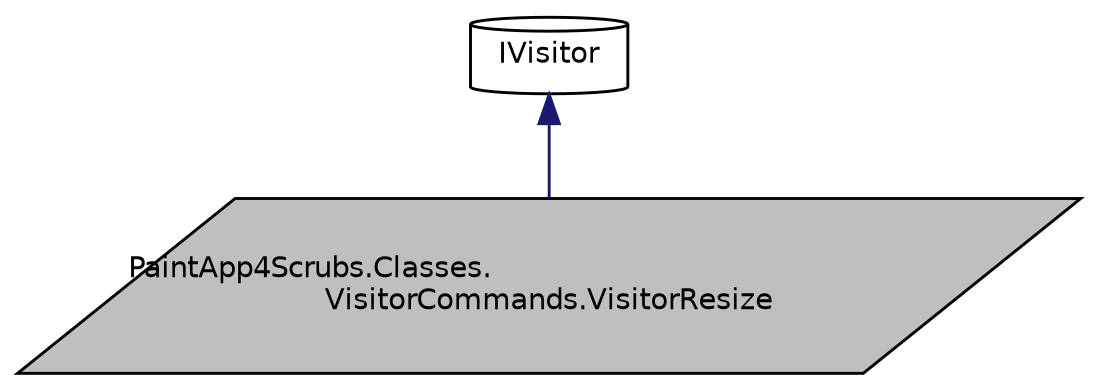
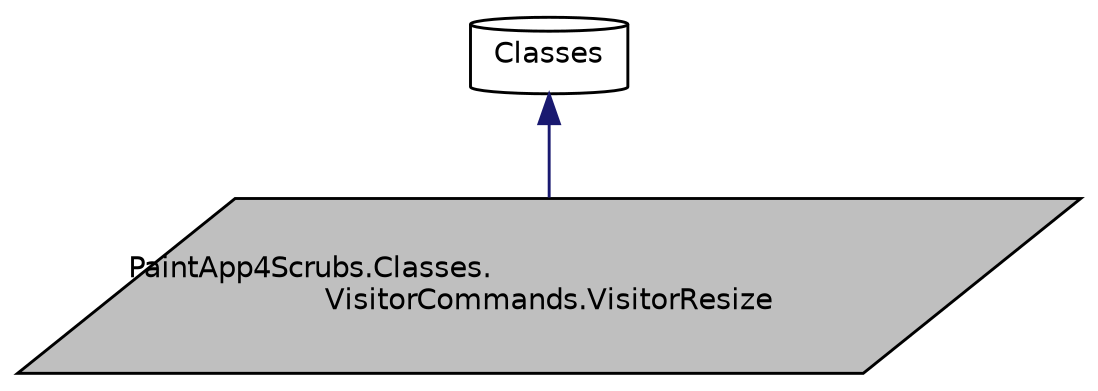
(549, 56) -> (549, 56)
